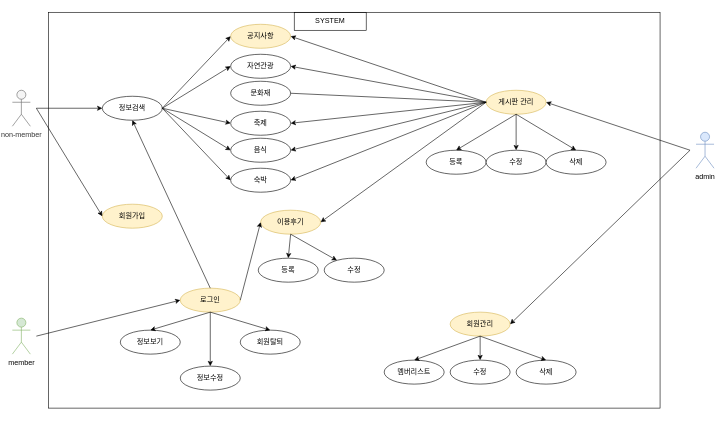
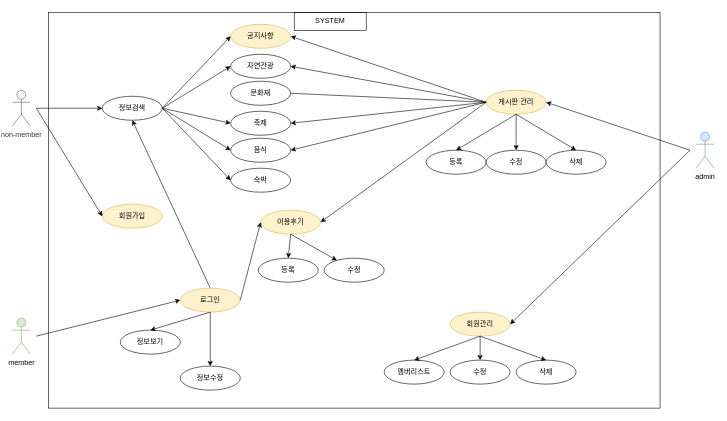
(386, 142) -> none
(239, 321) -> none
(270, 342) -> none
